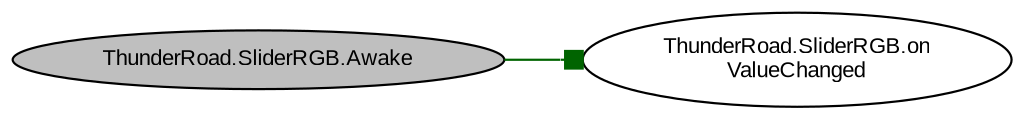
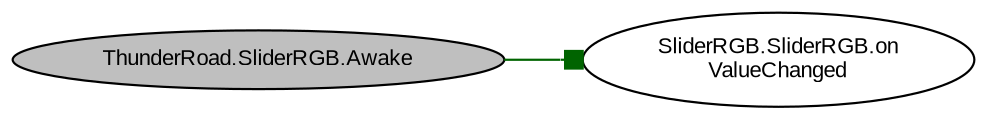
(797, 60) -> (779, 60)
